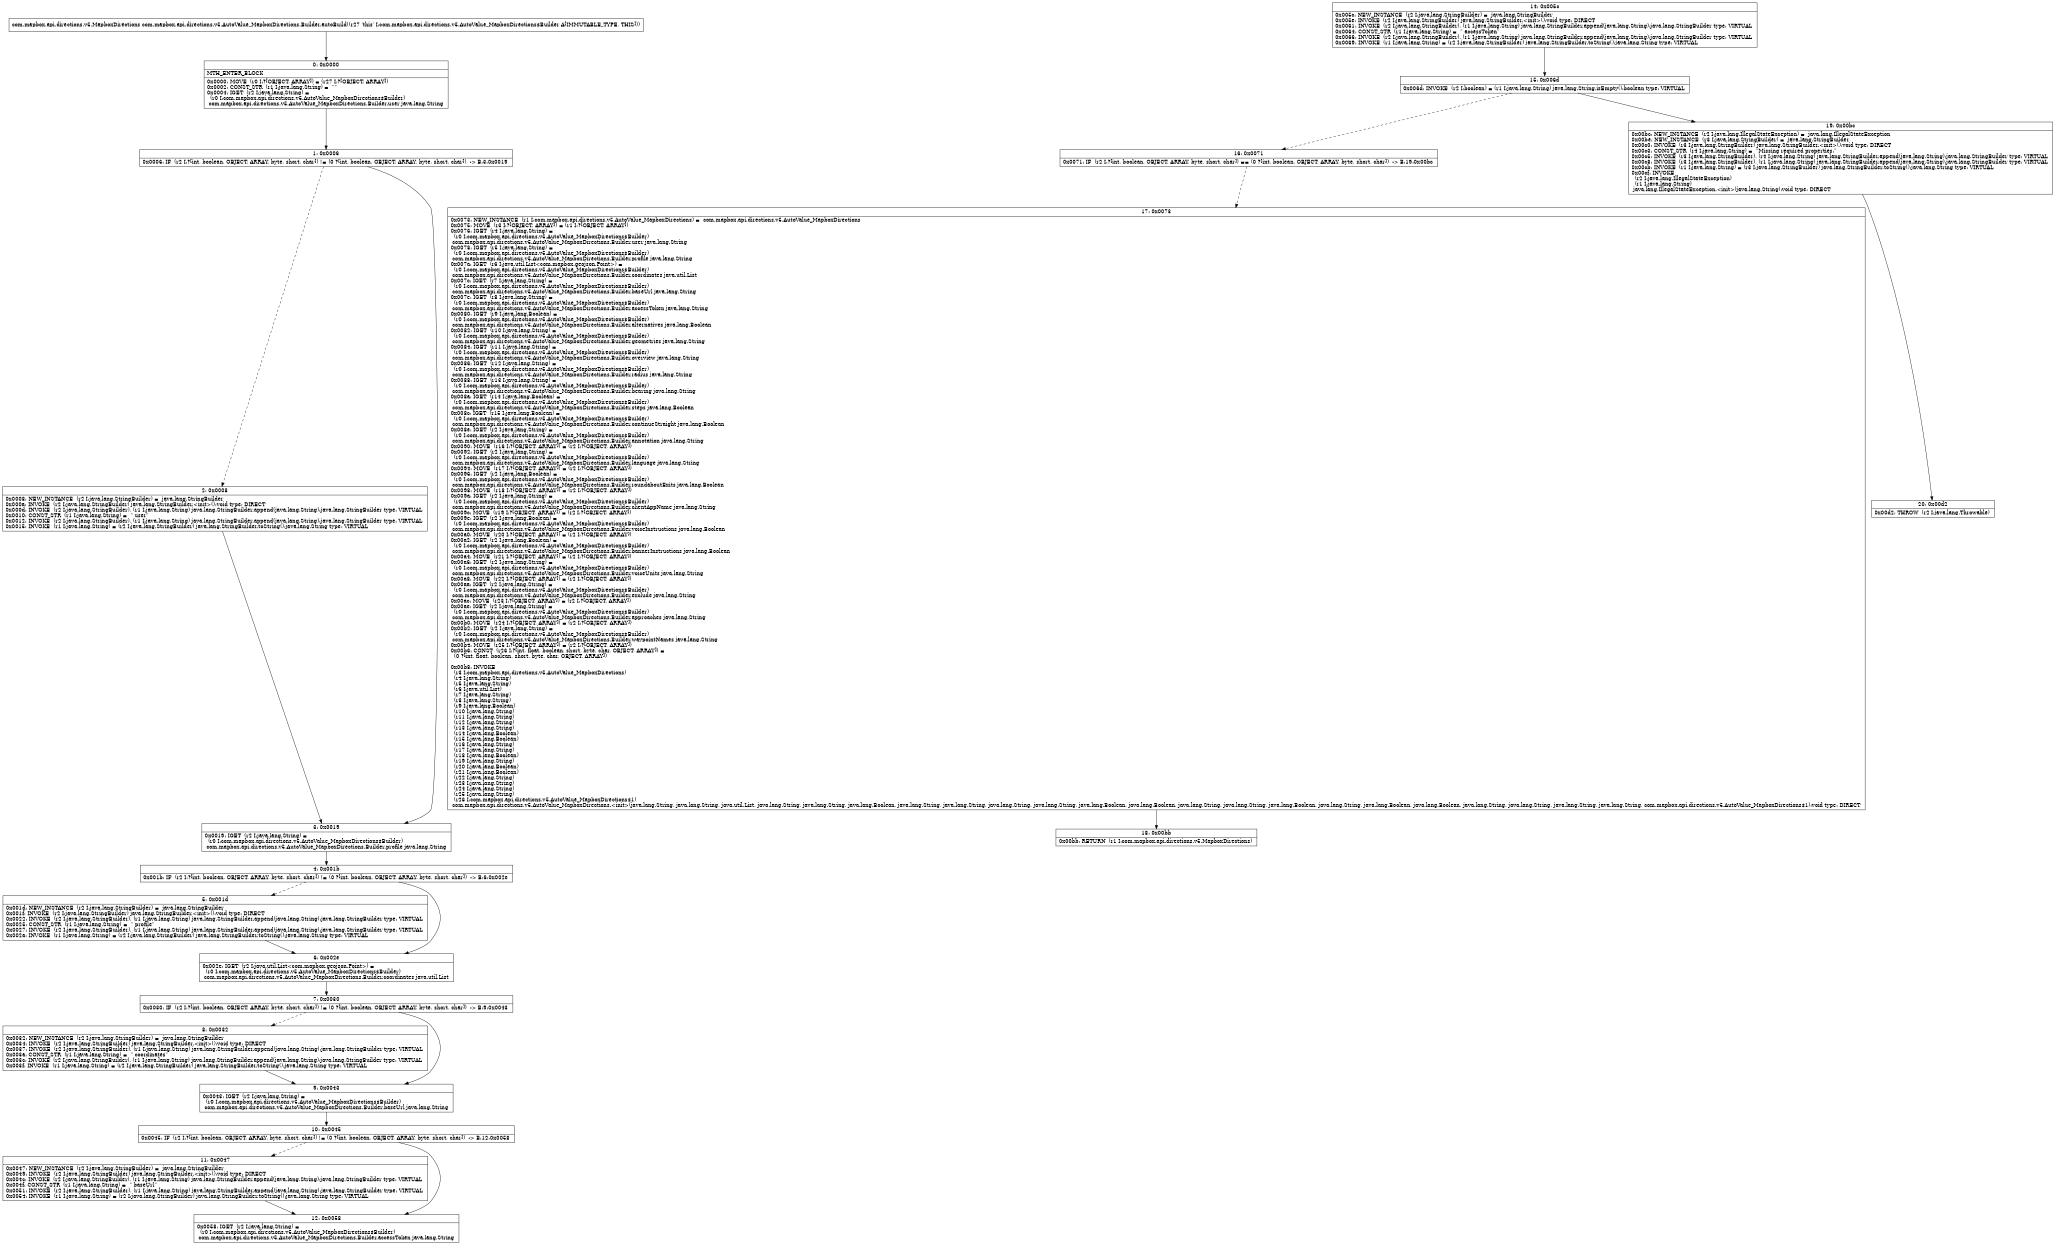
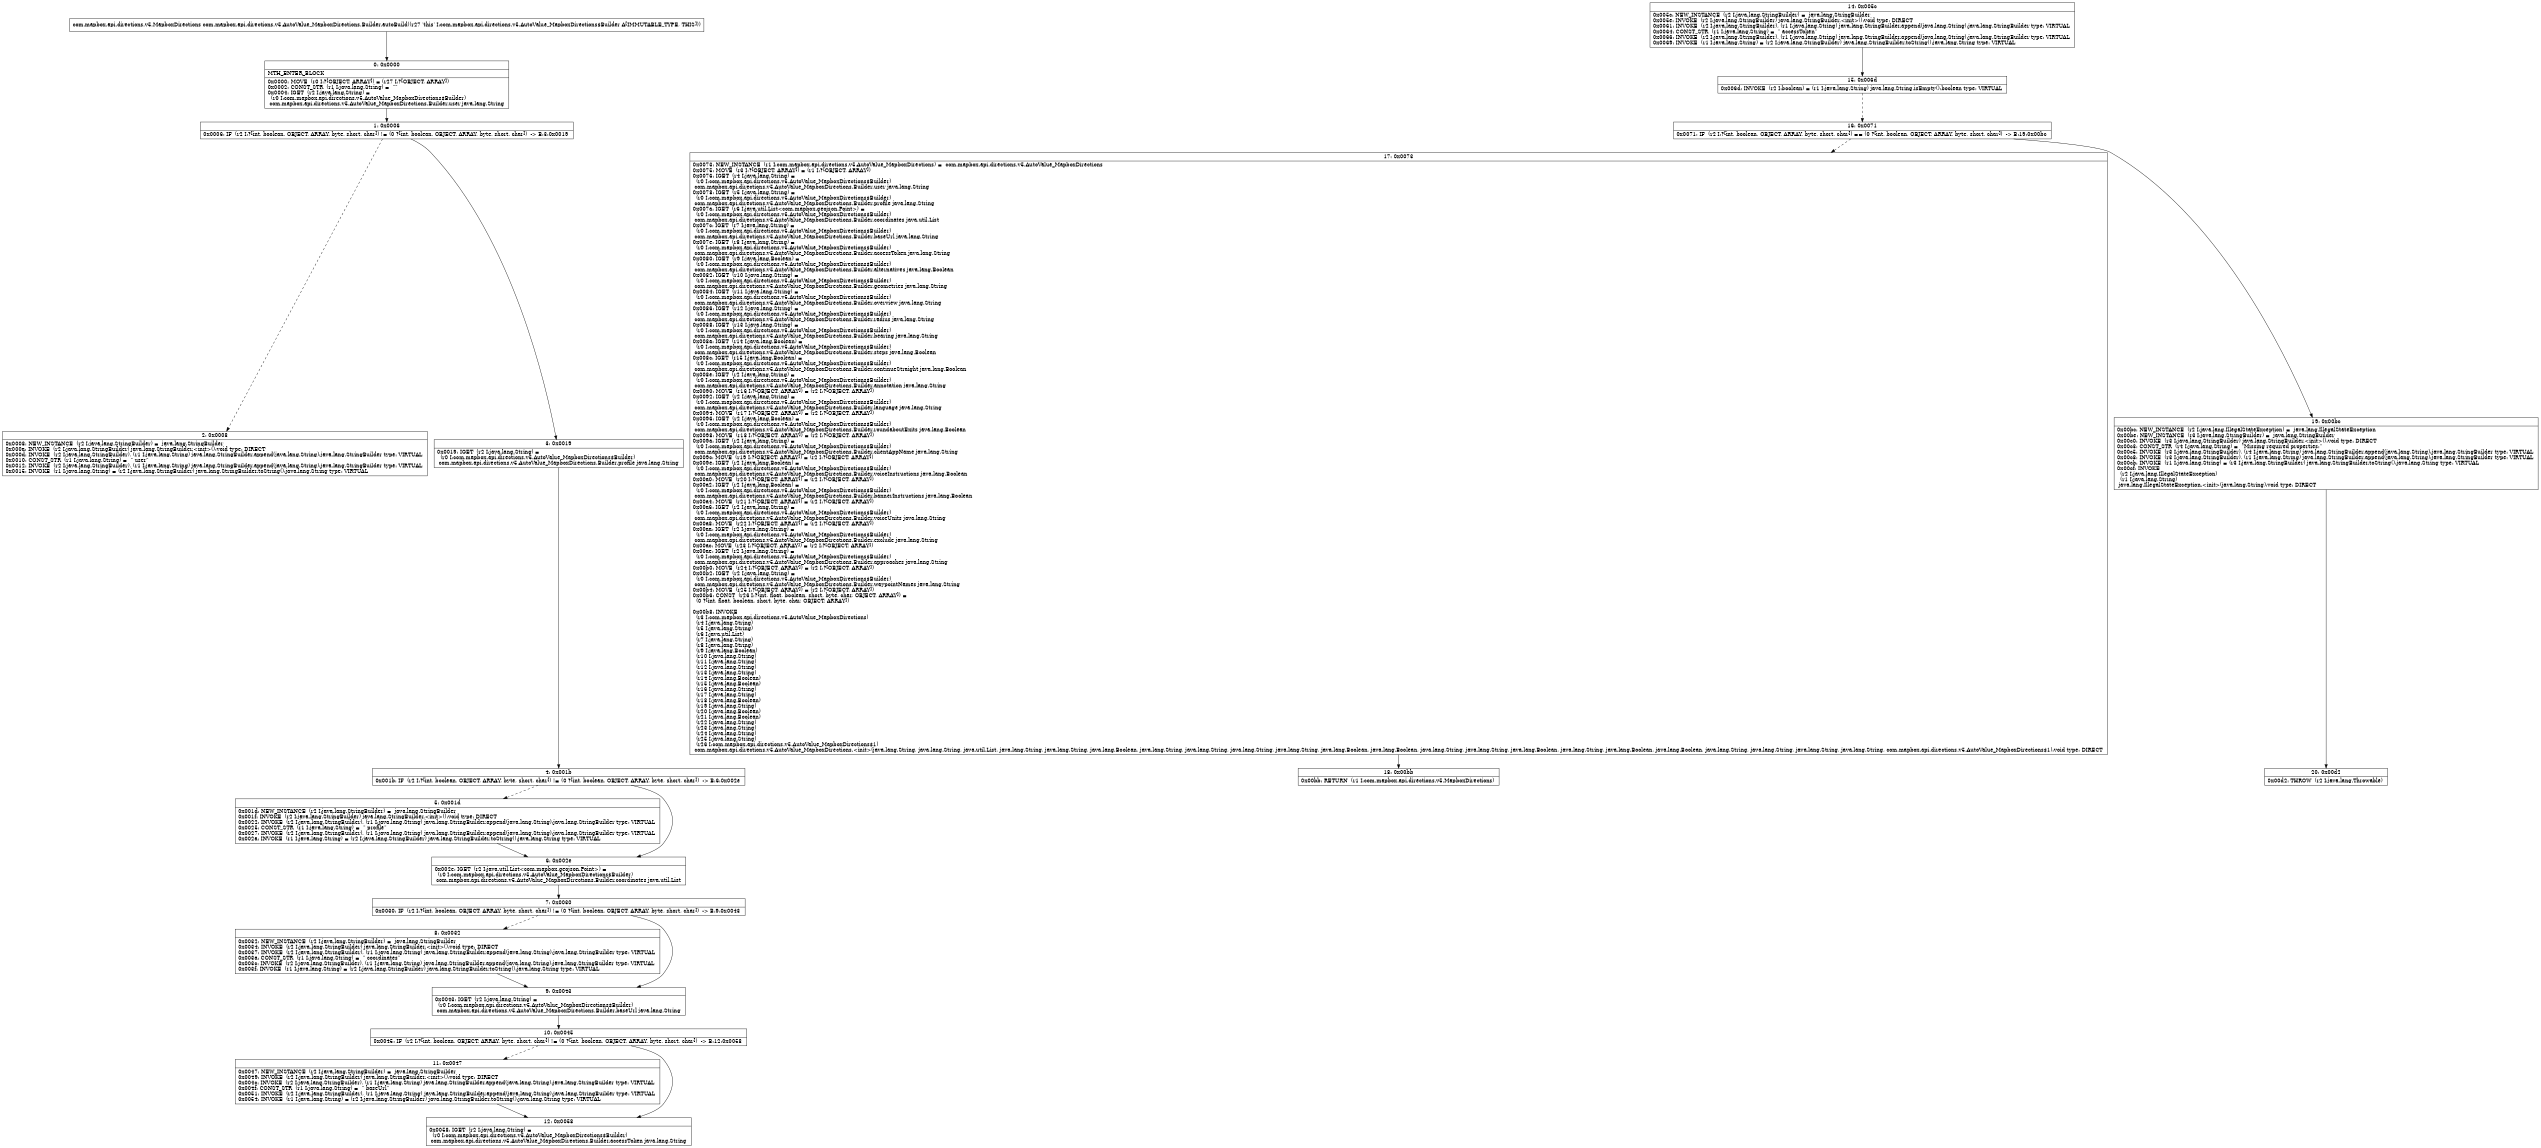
(1635, 107) -> (2200, 229)
(271, 676) -> none
